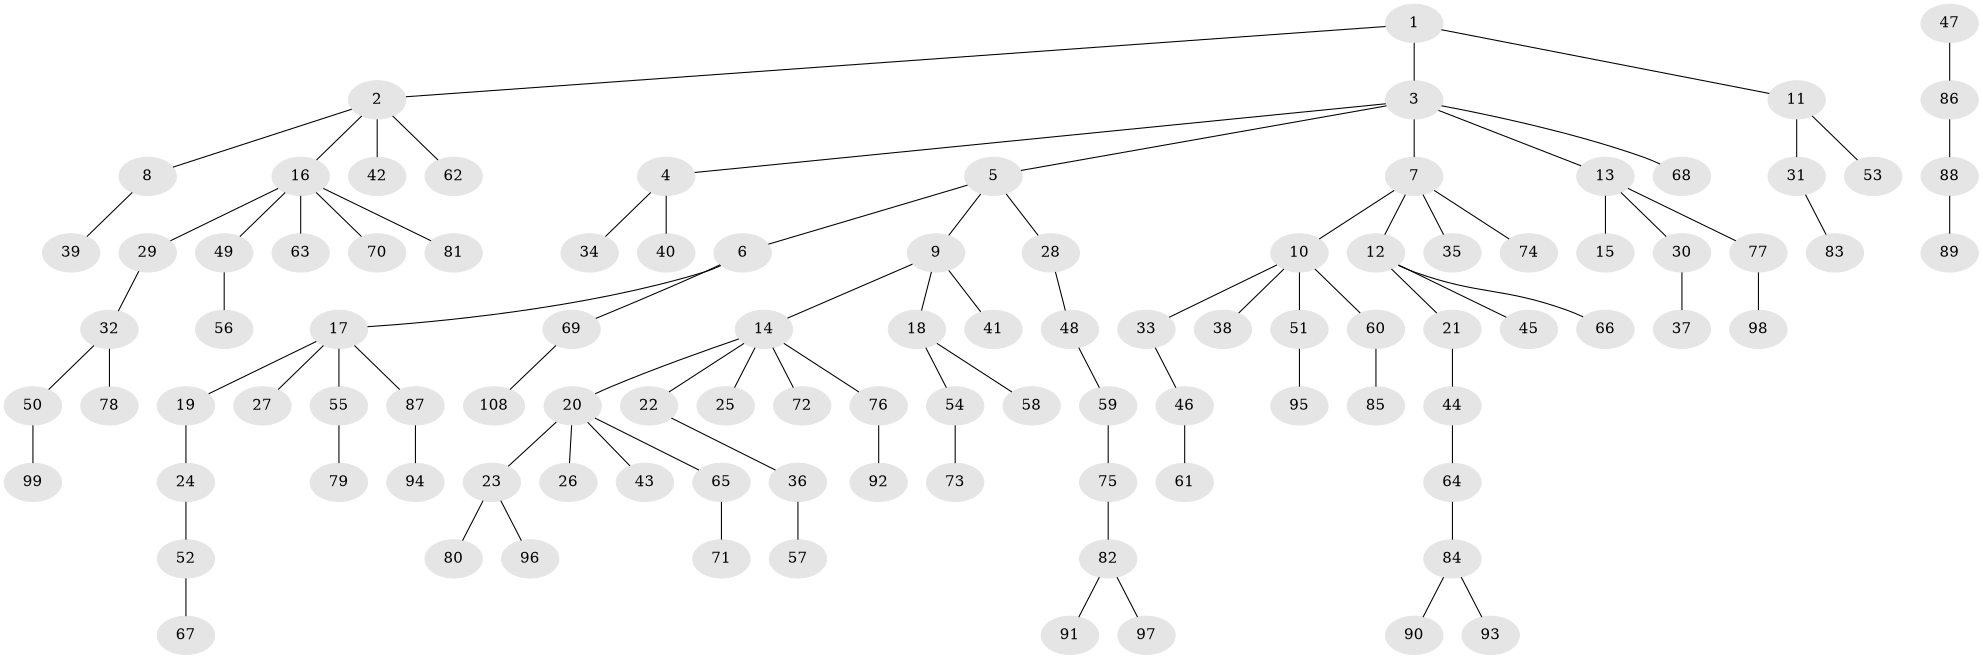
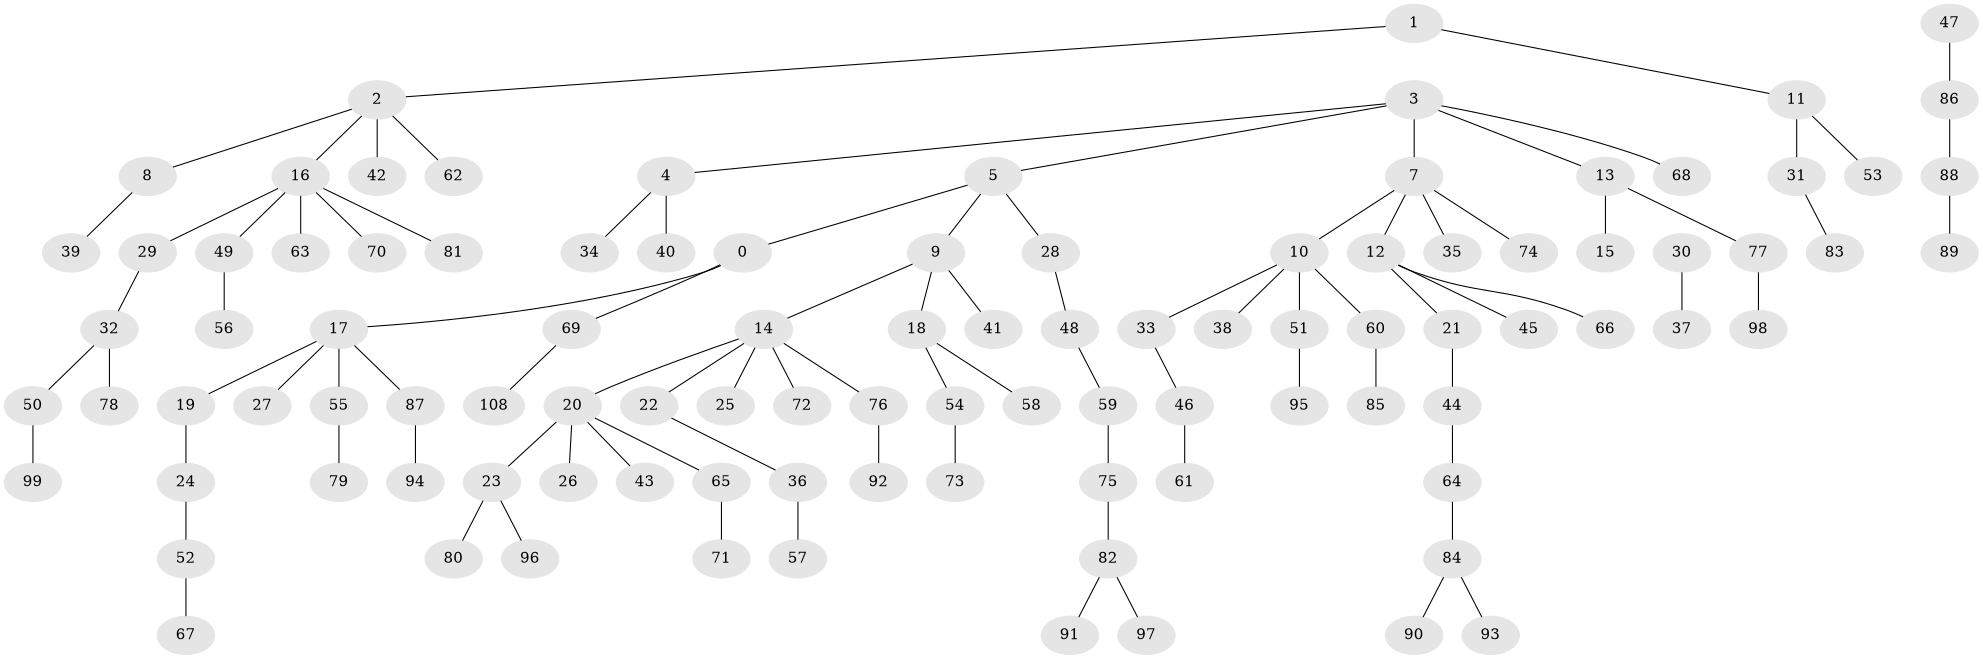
(1414, 62) -> none
(1644, 215) -> none
(743, 253) -> (743, 253)
